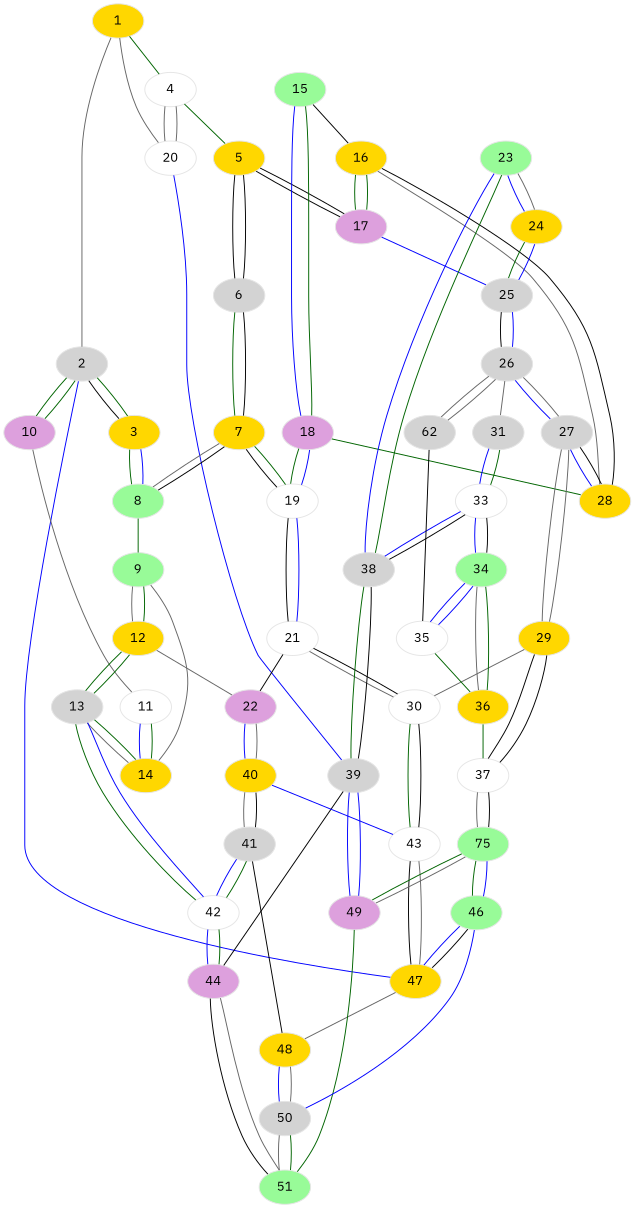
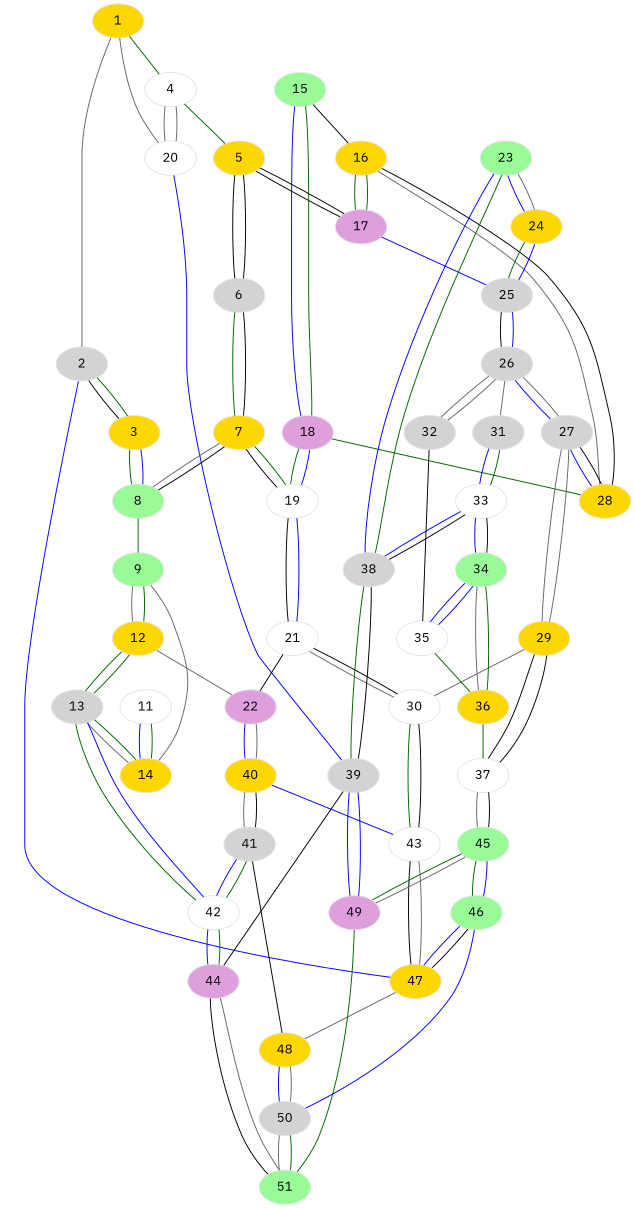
(30, 433) -> none
(430, 433) -> (430, 433)
(483, 844) -> (483, 844)
